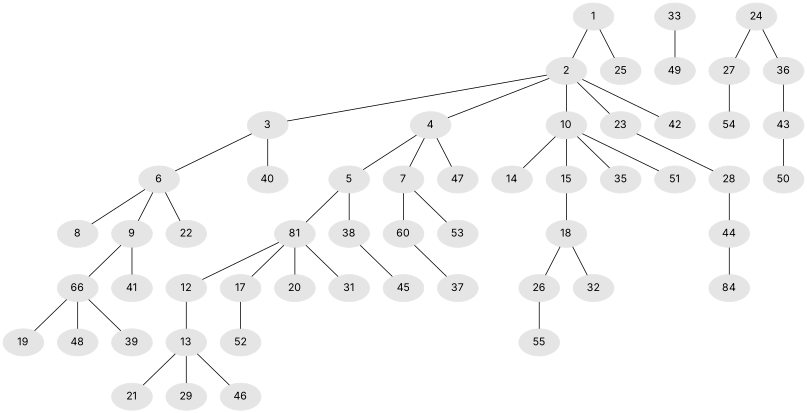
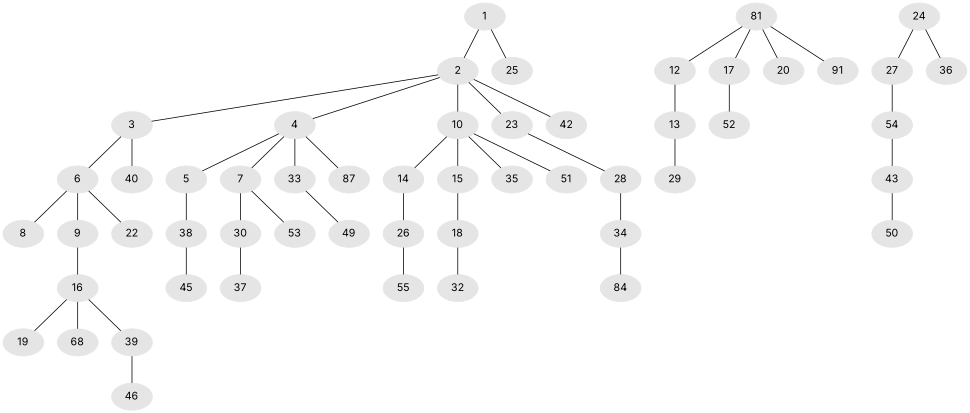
(784, 98) -> (892, 152)
none -> (295, 152)
(458, 179) -> (349, 179)
(322, 207) -> none
(403, 234) -> (241, 234)
(729, 234) -> (621, 234)
(553, 261) -> (403, 207)
(78, 288) -> (78, 288)
(132, 288) -> none
(349, 288) -> (838, 71)
(78, 342) -> (78, 342)
(213, 369) -> (132, 370)
(132, 397) -> none
